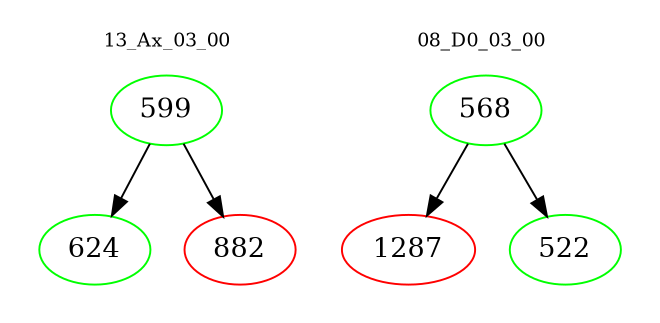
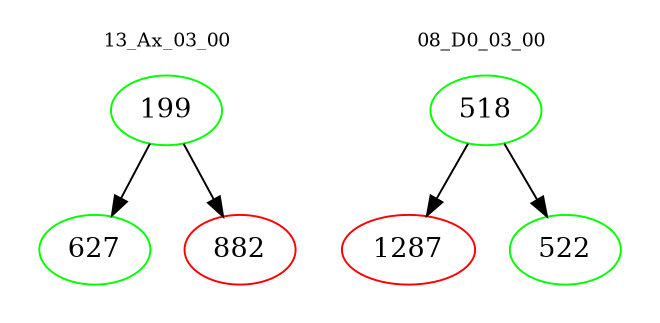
(167, 110) -> (167, 110)
(486, 110) -> (486, 110)
(95, 250) -> (95, 250)
